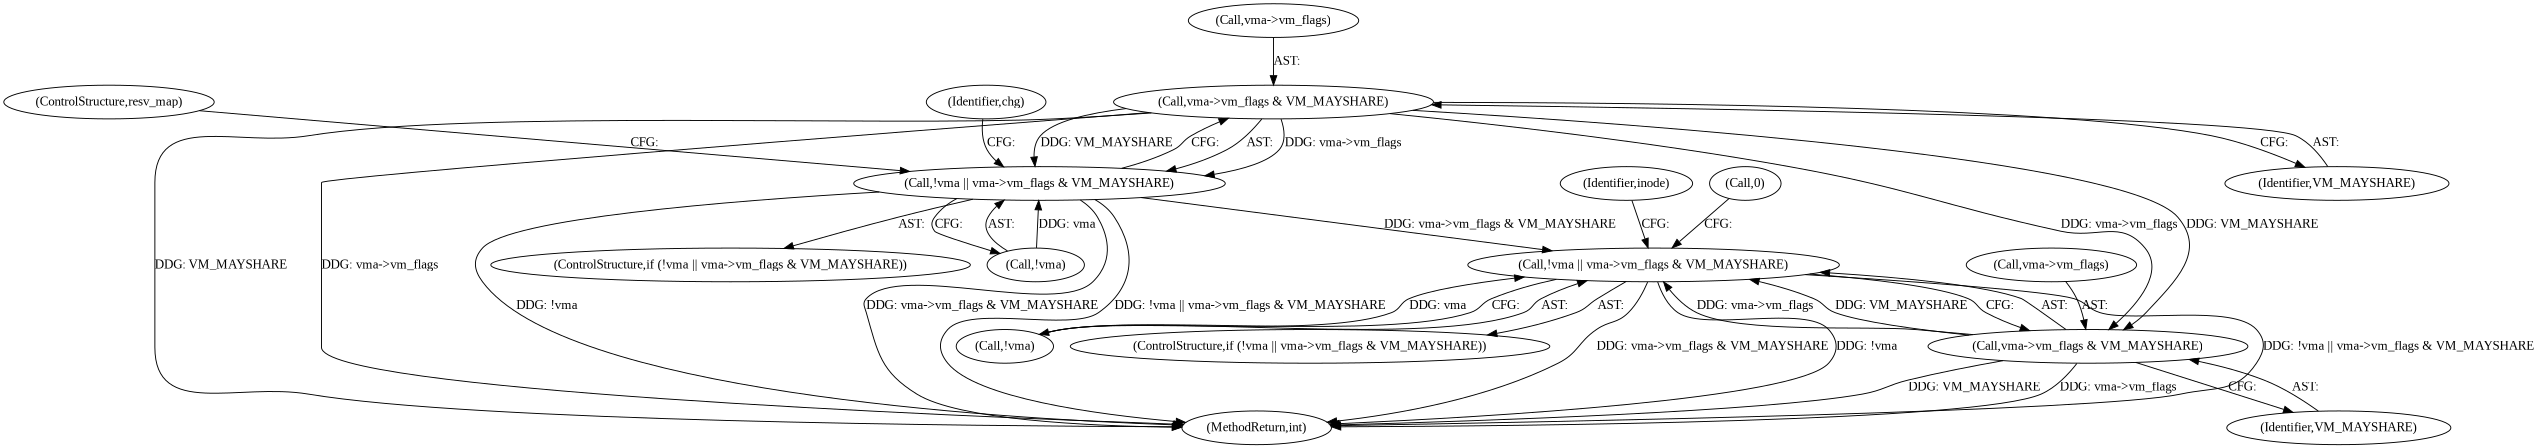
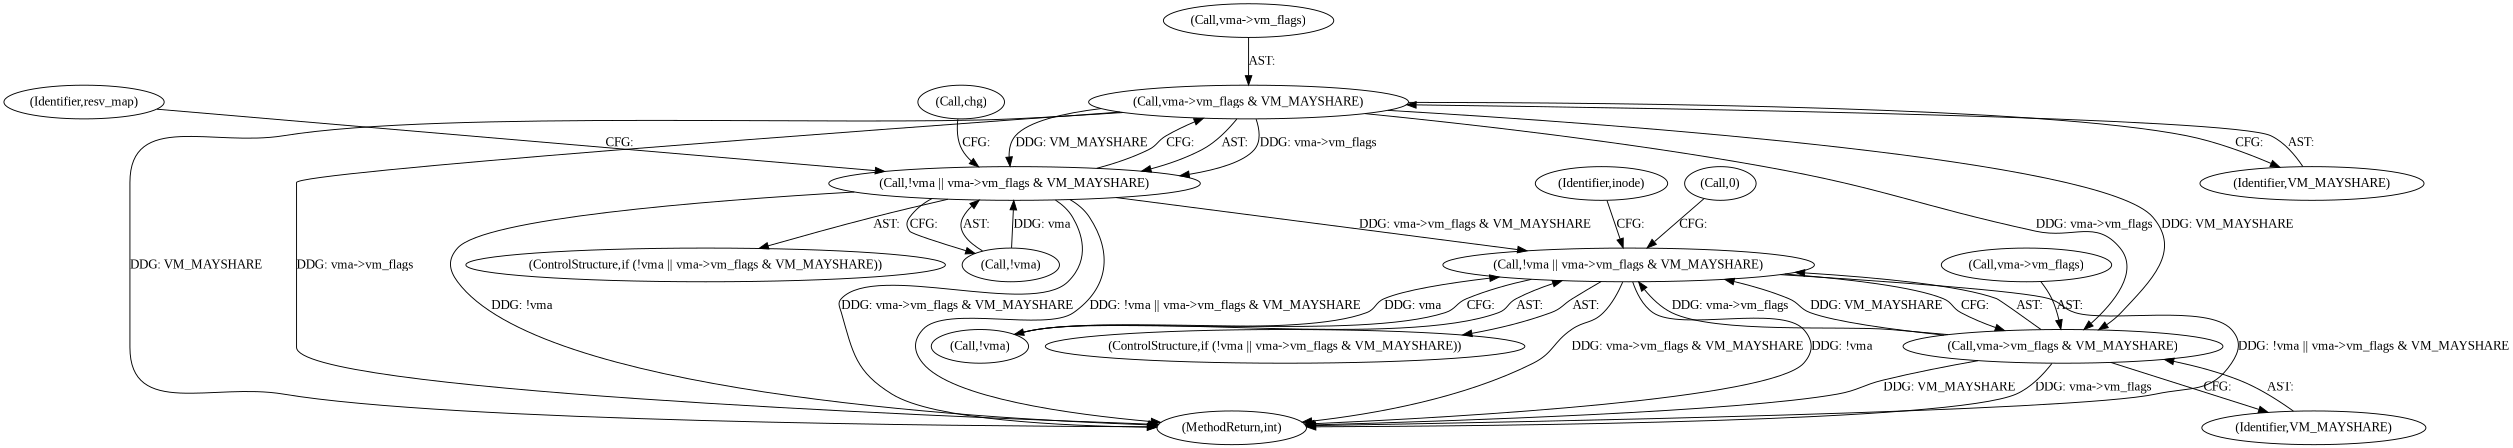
(109, 102) -> (84, 102)
(986, 102) -> (961, 102)
